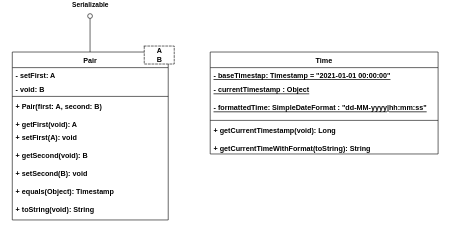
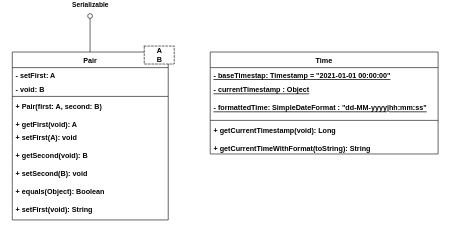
(65, 192) -> (61, 192)
(58, 210) -> (58, 210)
